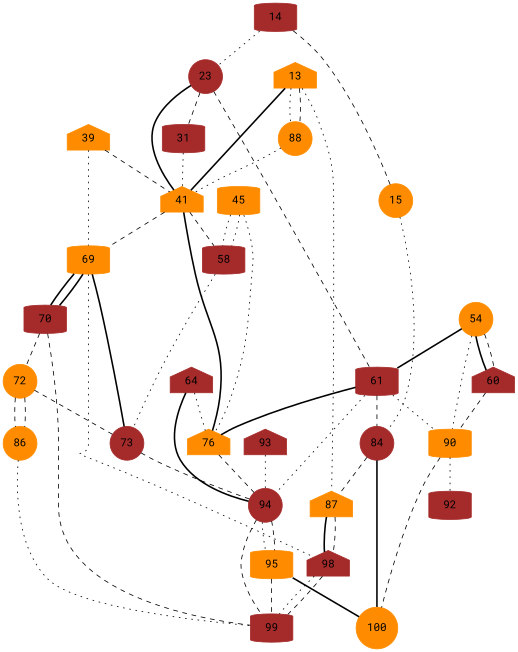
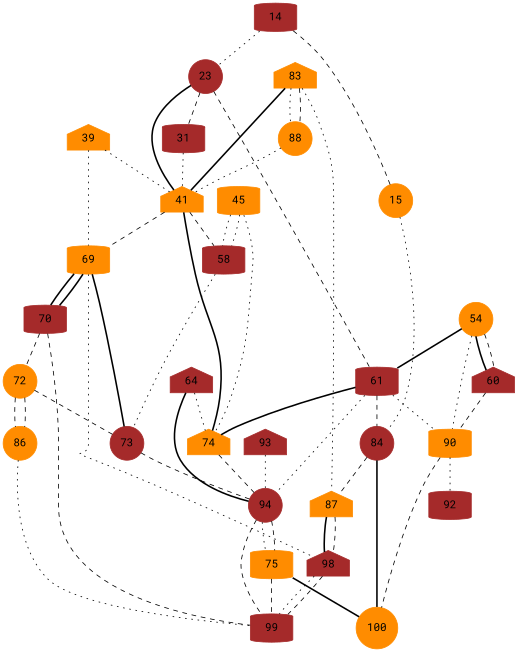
(295, 77) -> (295, 77)
(137, 171) -> (137, 171)
(209, 443) -> (209, 443)
(272, 565) -> (272, 565)
